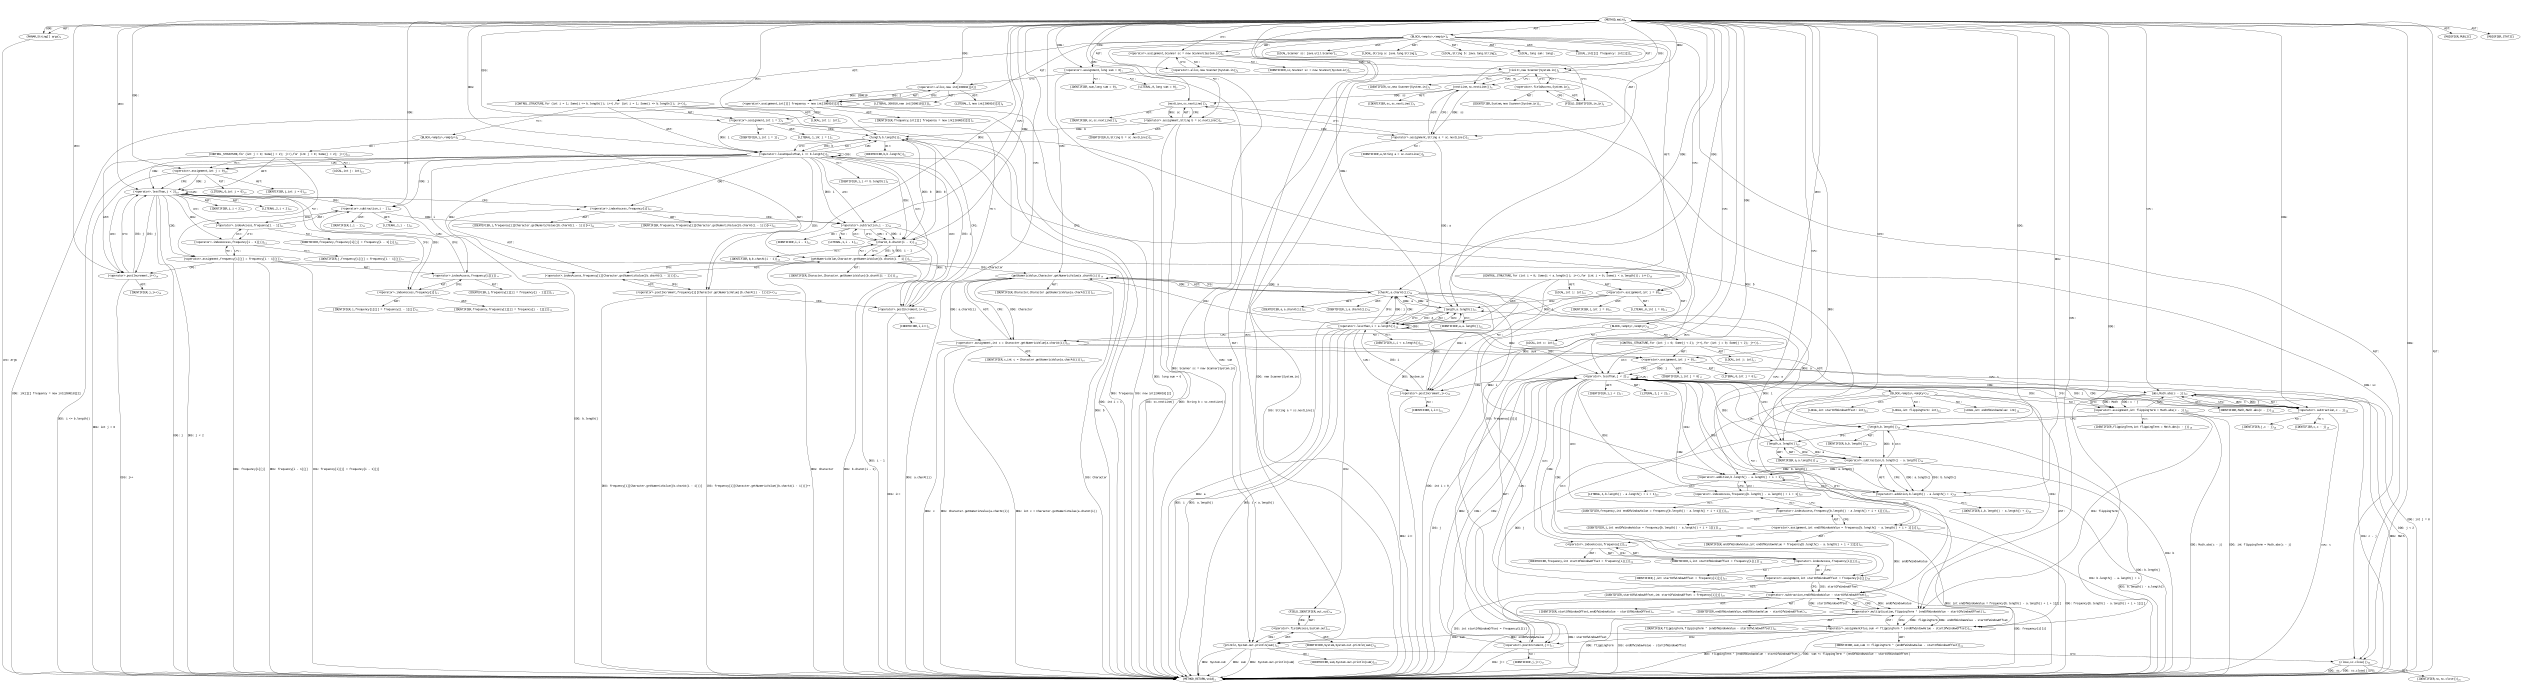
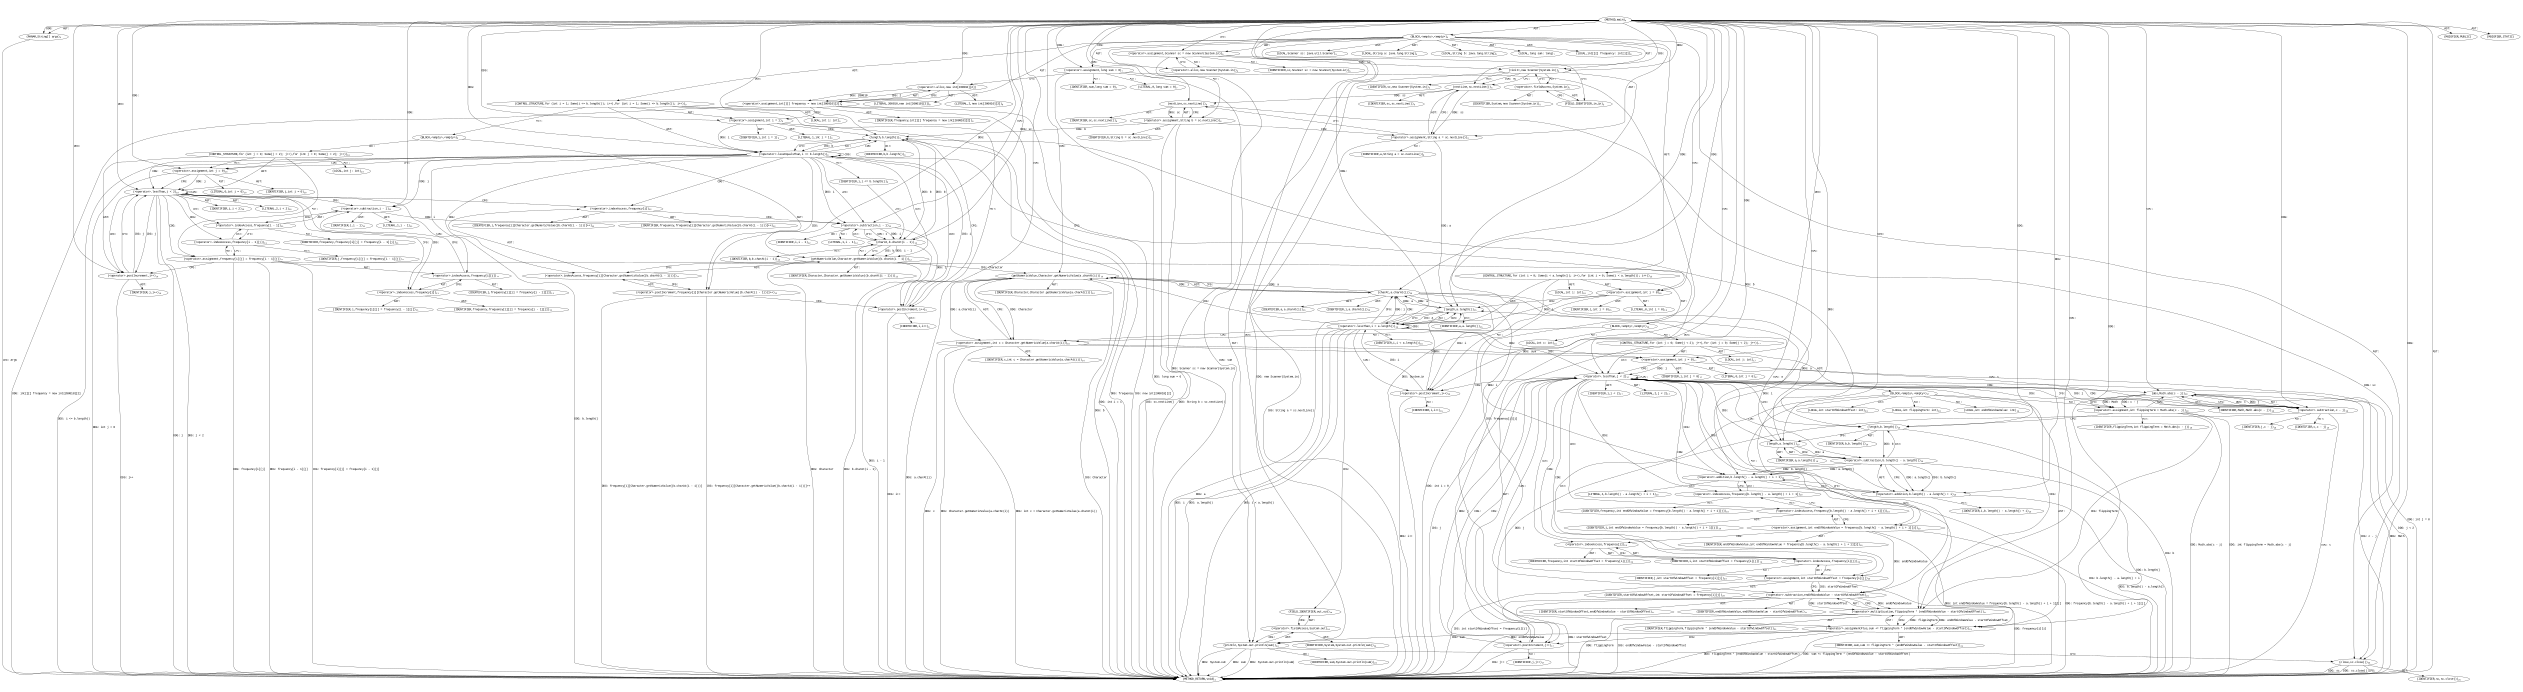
(1026, 129) -> (1026, 129)
(890, 173) -> (891, 209)
